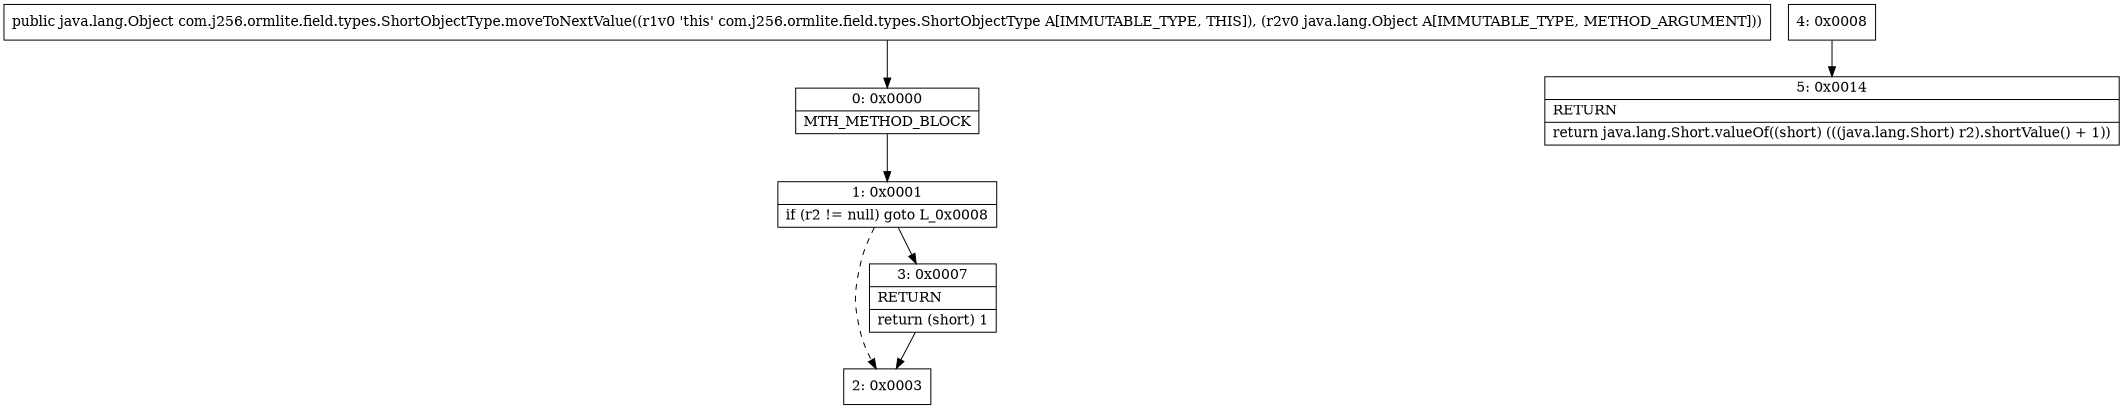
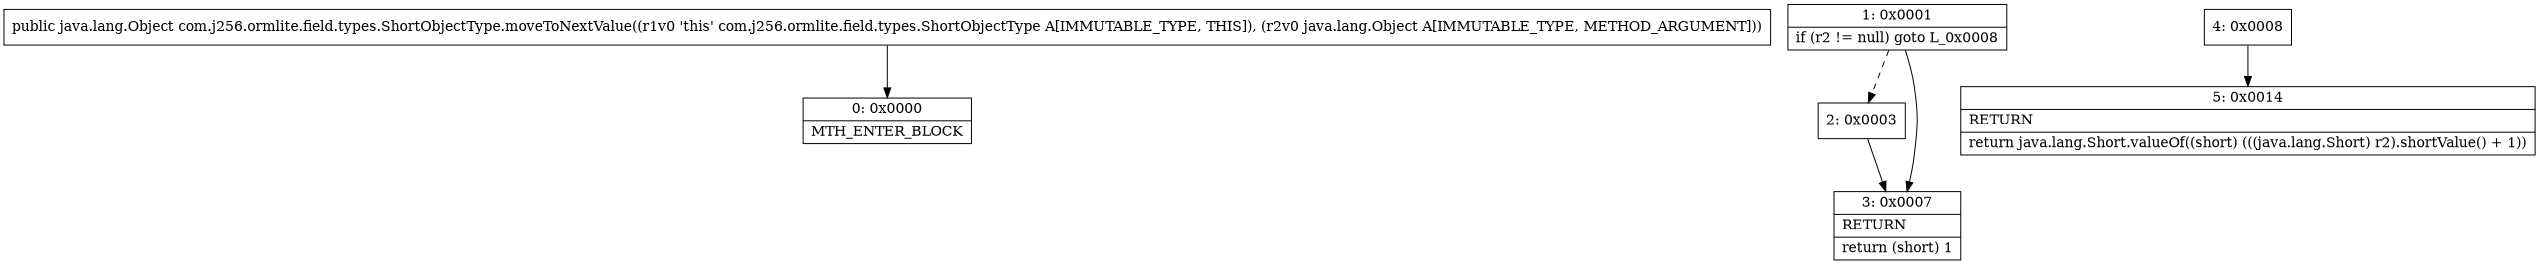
(887, 122) -> (887, 132)
(887, 153) -> none
(908, 346) -> (1875, 160)
